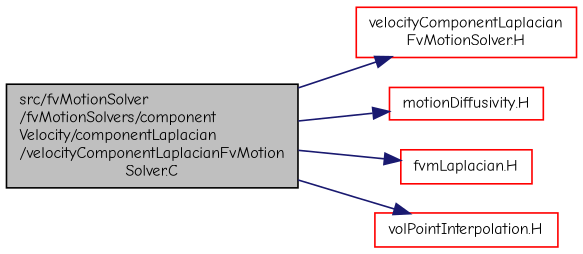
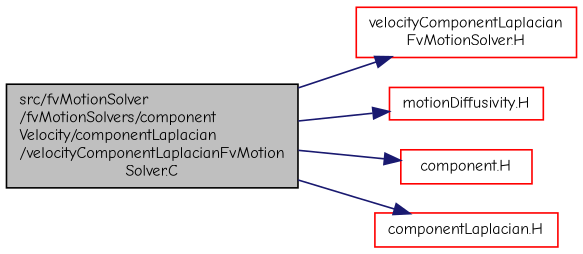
(466, 167) -> (466, 167)
(466, 230) -> (466, 230)
